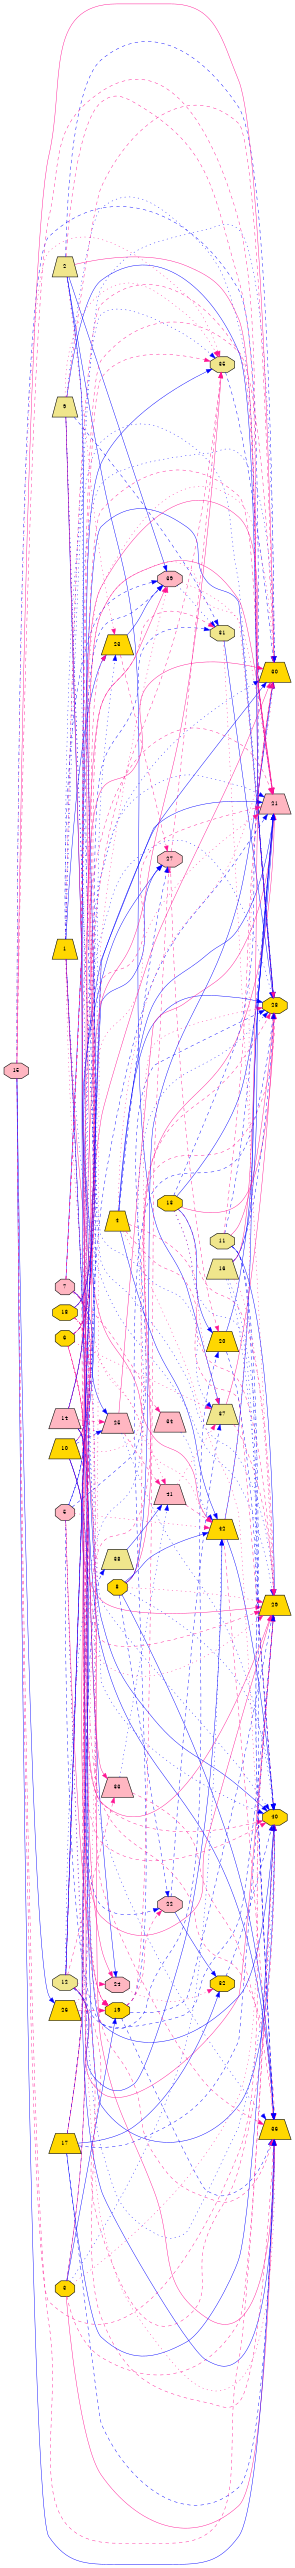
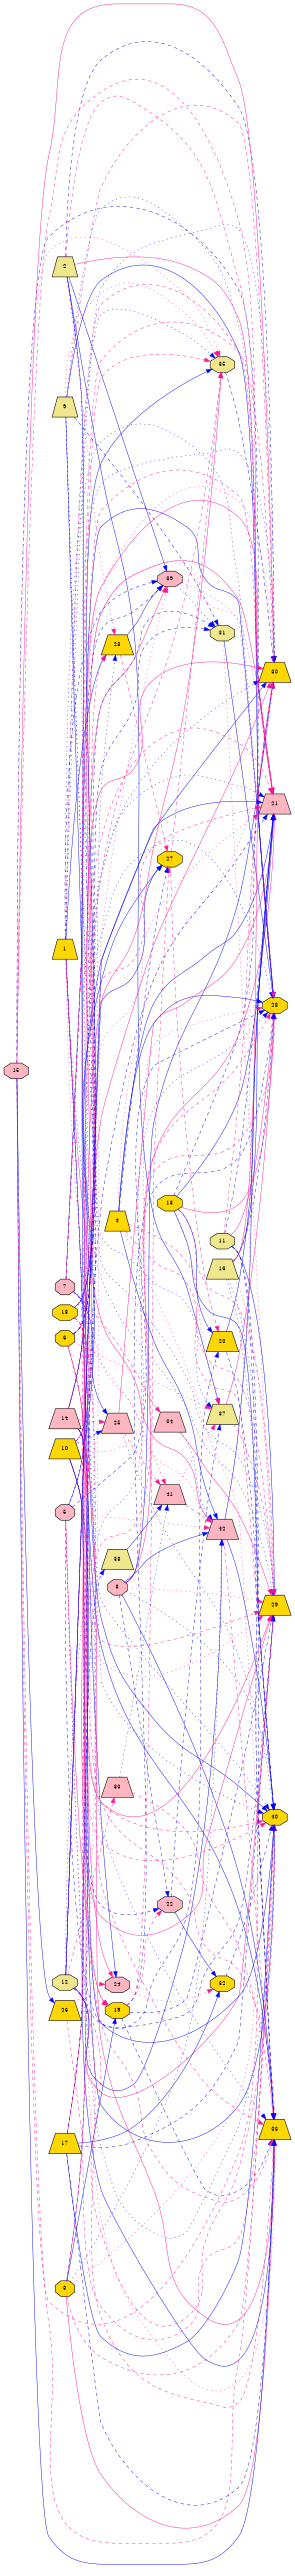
(170, 859) -> (170, 859)
(93, 939) -> (93, 939)
(83, 1096) -> none
(255, 1494) -> (255, 1494)
(222, 1529) -> (222, 1529)
(117, 1587) -> (117, 1587)
(114, 1607) -> (223, 1491)
(89, 2011) -> (198, 2288)
